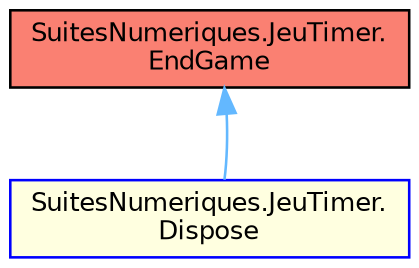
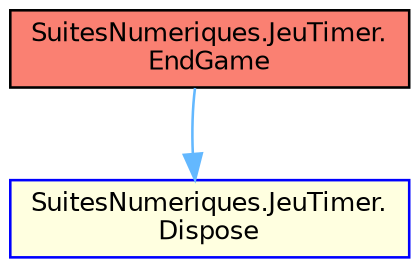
(227, 147) -> (193, 121)
